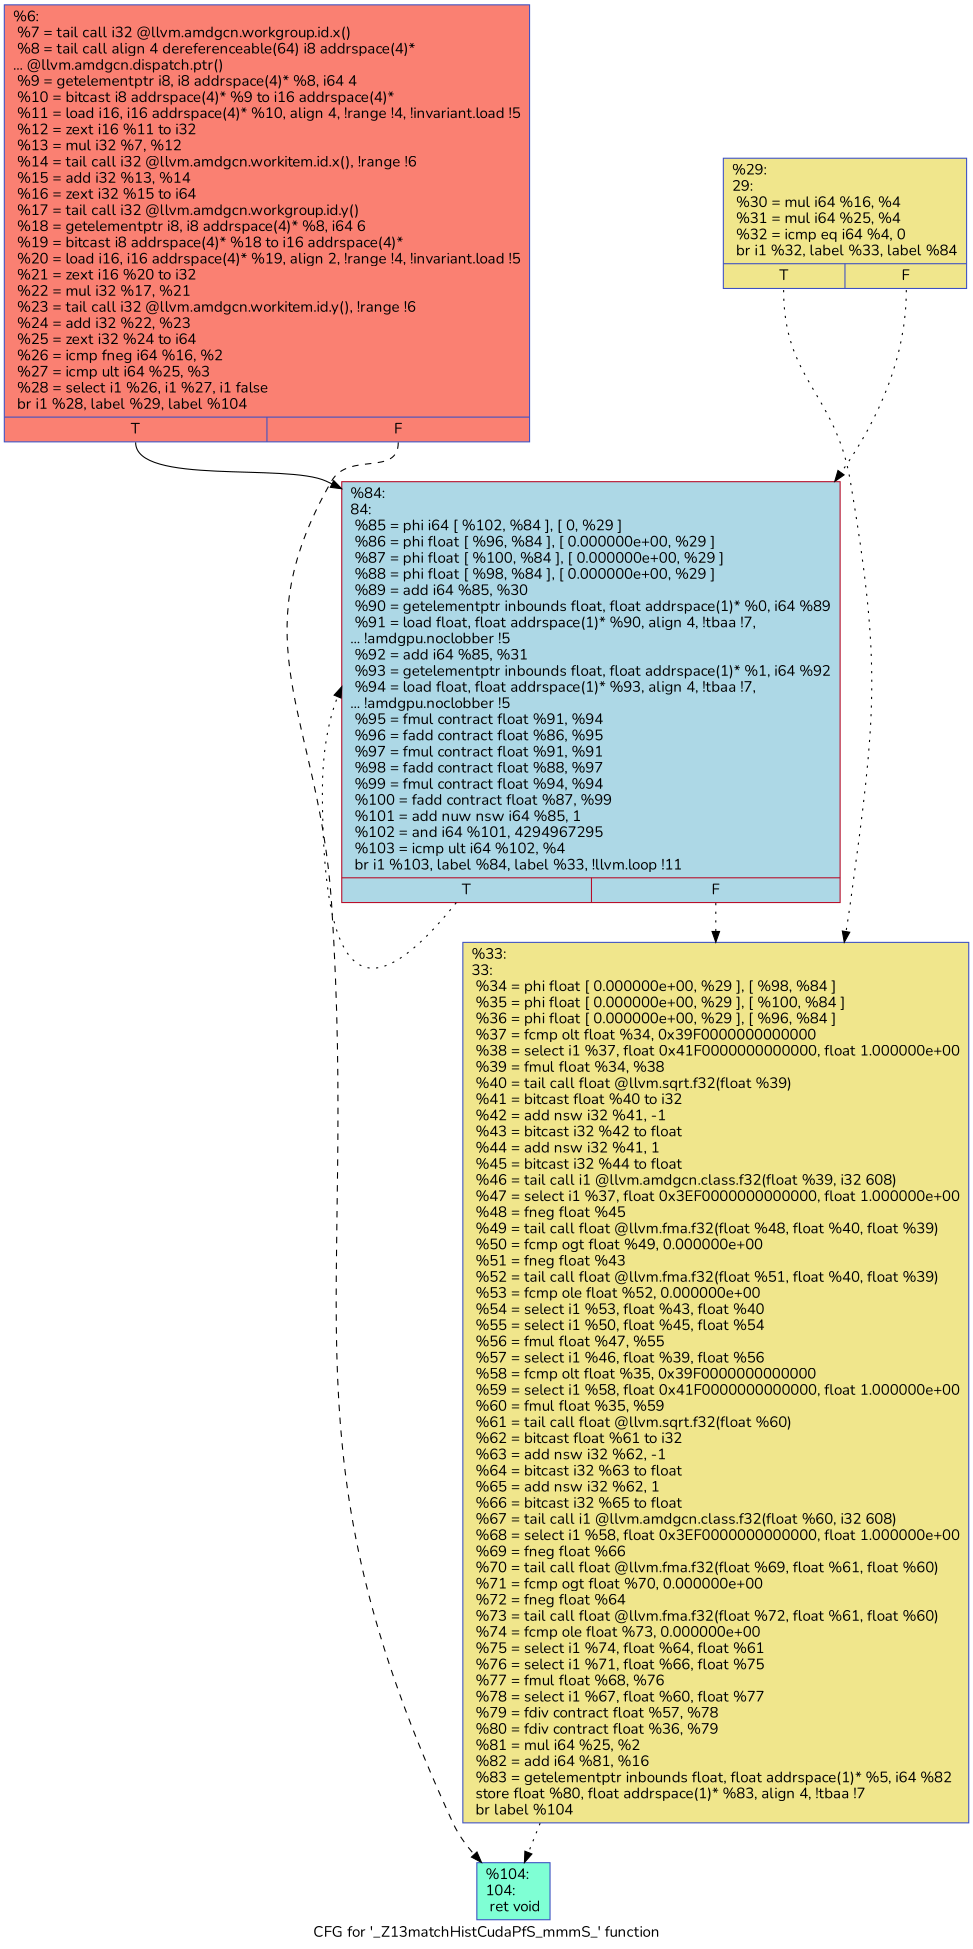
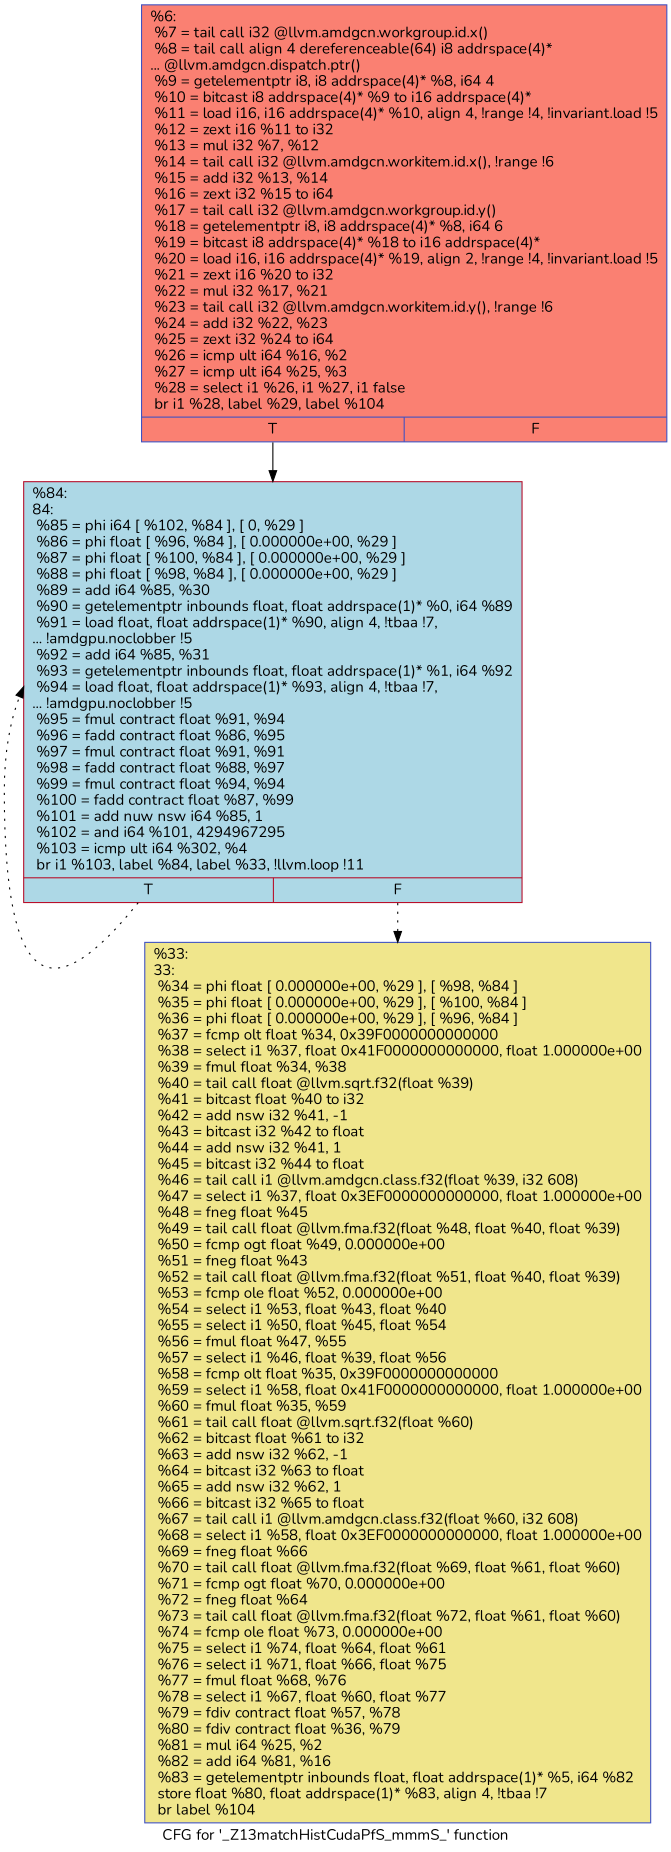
(845, 223) -> none
(118, 356) -> (249, 356)
(458, 849) -> (140, 849)
(513, 1891) -> none
